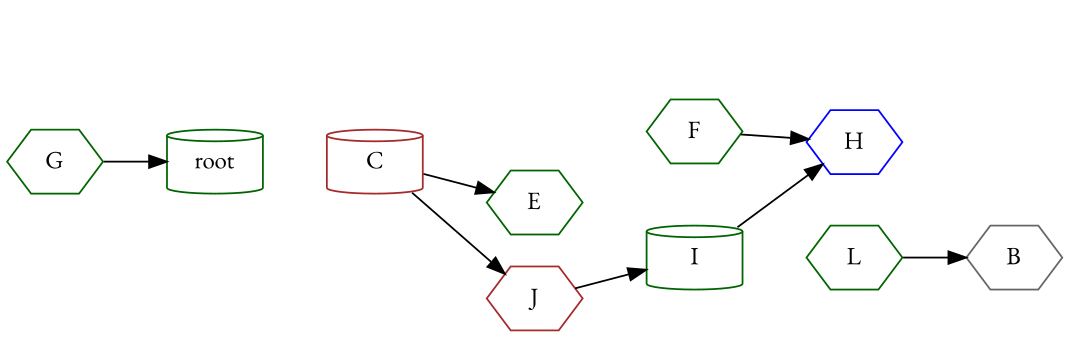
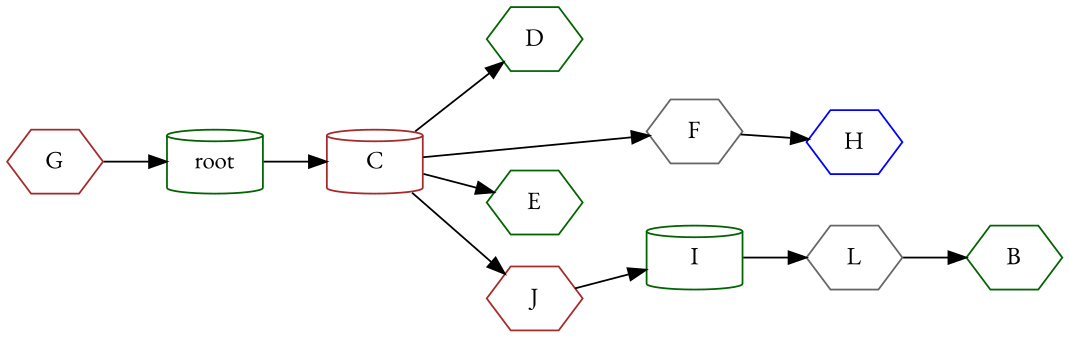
none -> (535, 39)
(695, 131) -> (695, 131)
none -> (527, 147)
(55, 162) -> (55, 162)
none -> (286, 162)
(773, 201) -> (766, 258)
(854, 258) -> (854, 258)
(1014, 258) -> (1014, 258)
